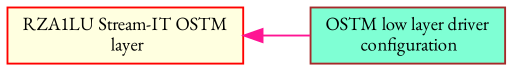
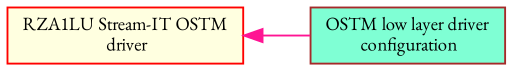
(125, 36) -> (125, 36)
